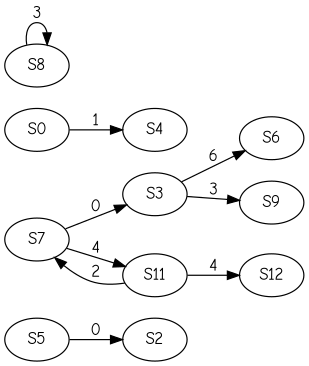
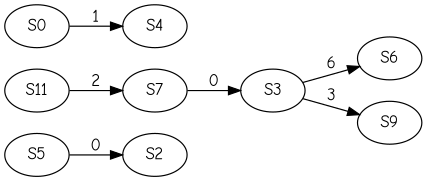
(37, 66) -> none
(90, 256) -> none
(272, 275) -> none
